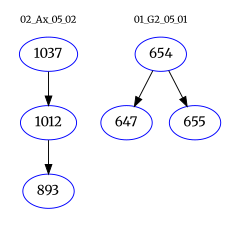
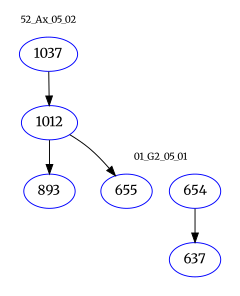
(49, 20) -> (49, 20)
(176, 84) -> (99, 158)
(127, 123) -> (195, 260)
